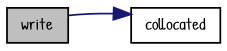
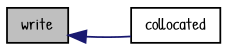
(91, 14) -> (109, 37)
